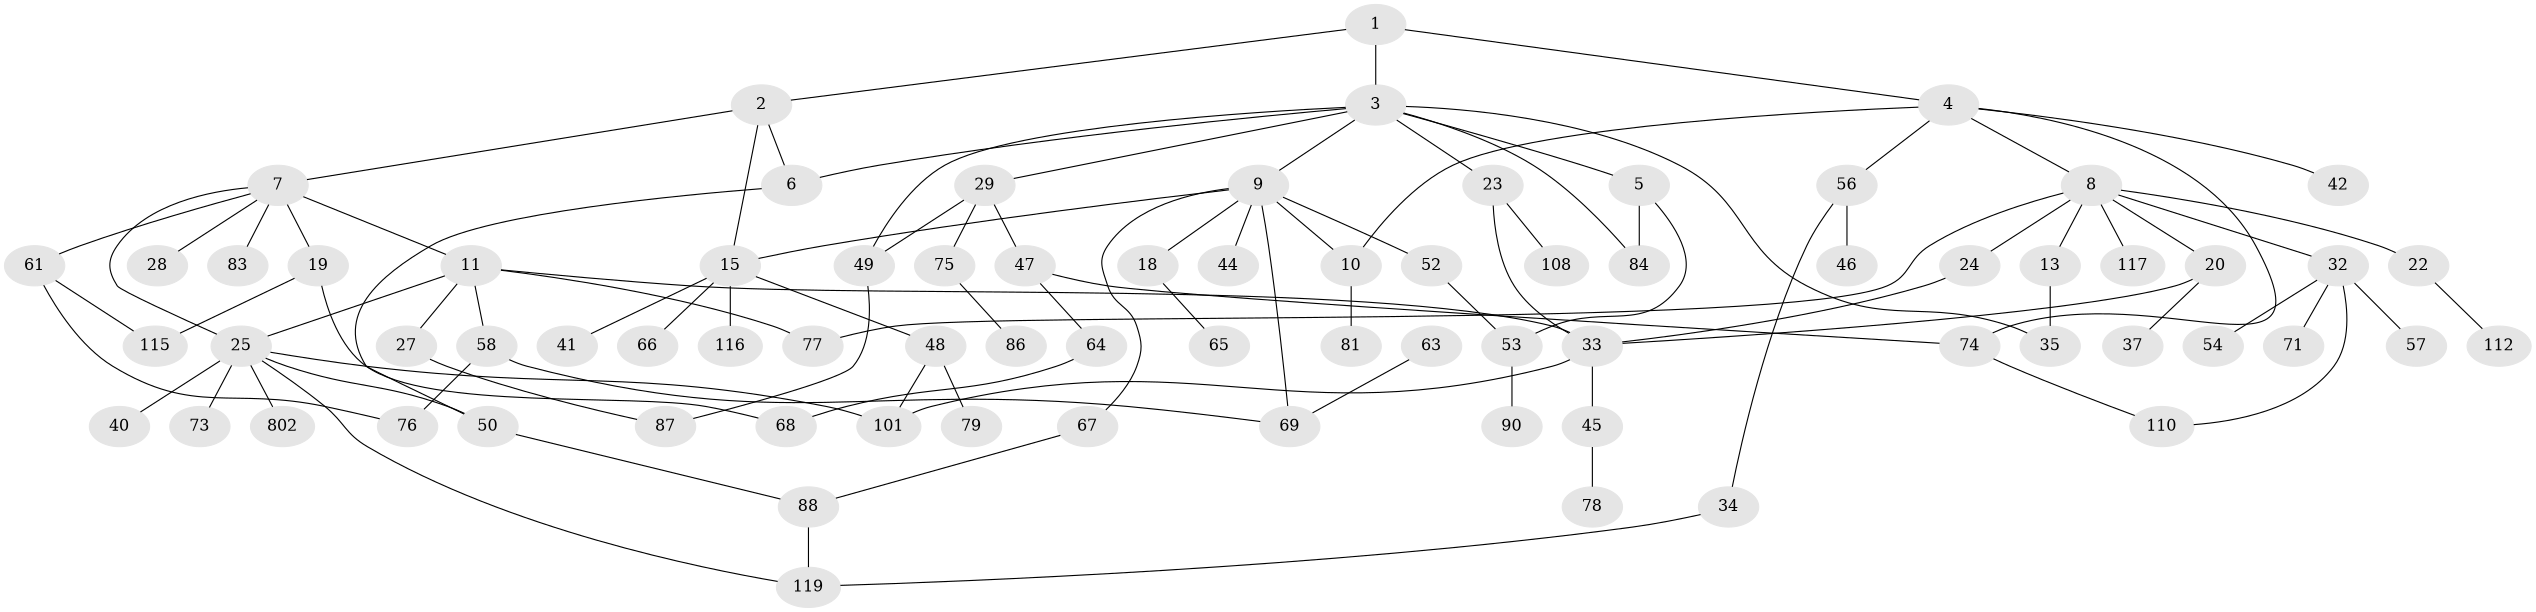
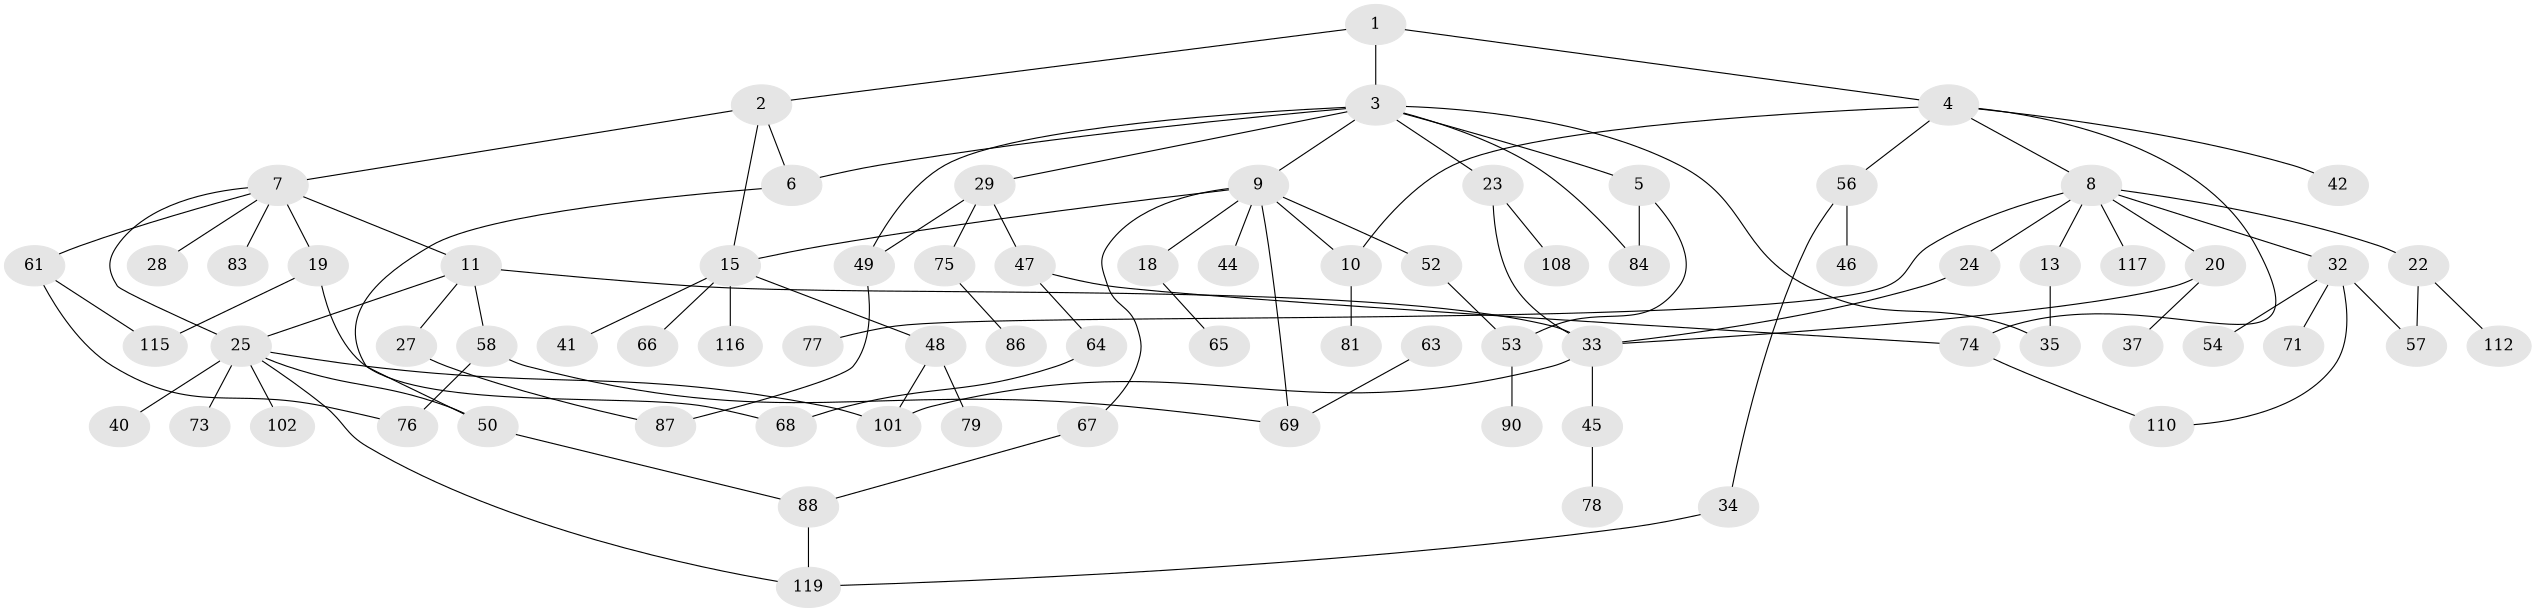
(647, 294) -> none
none -> (2418, 306)
(283, 427) -> (283, 427)
